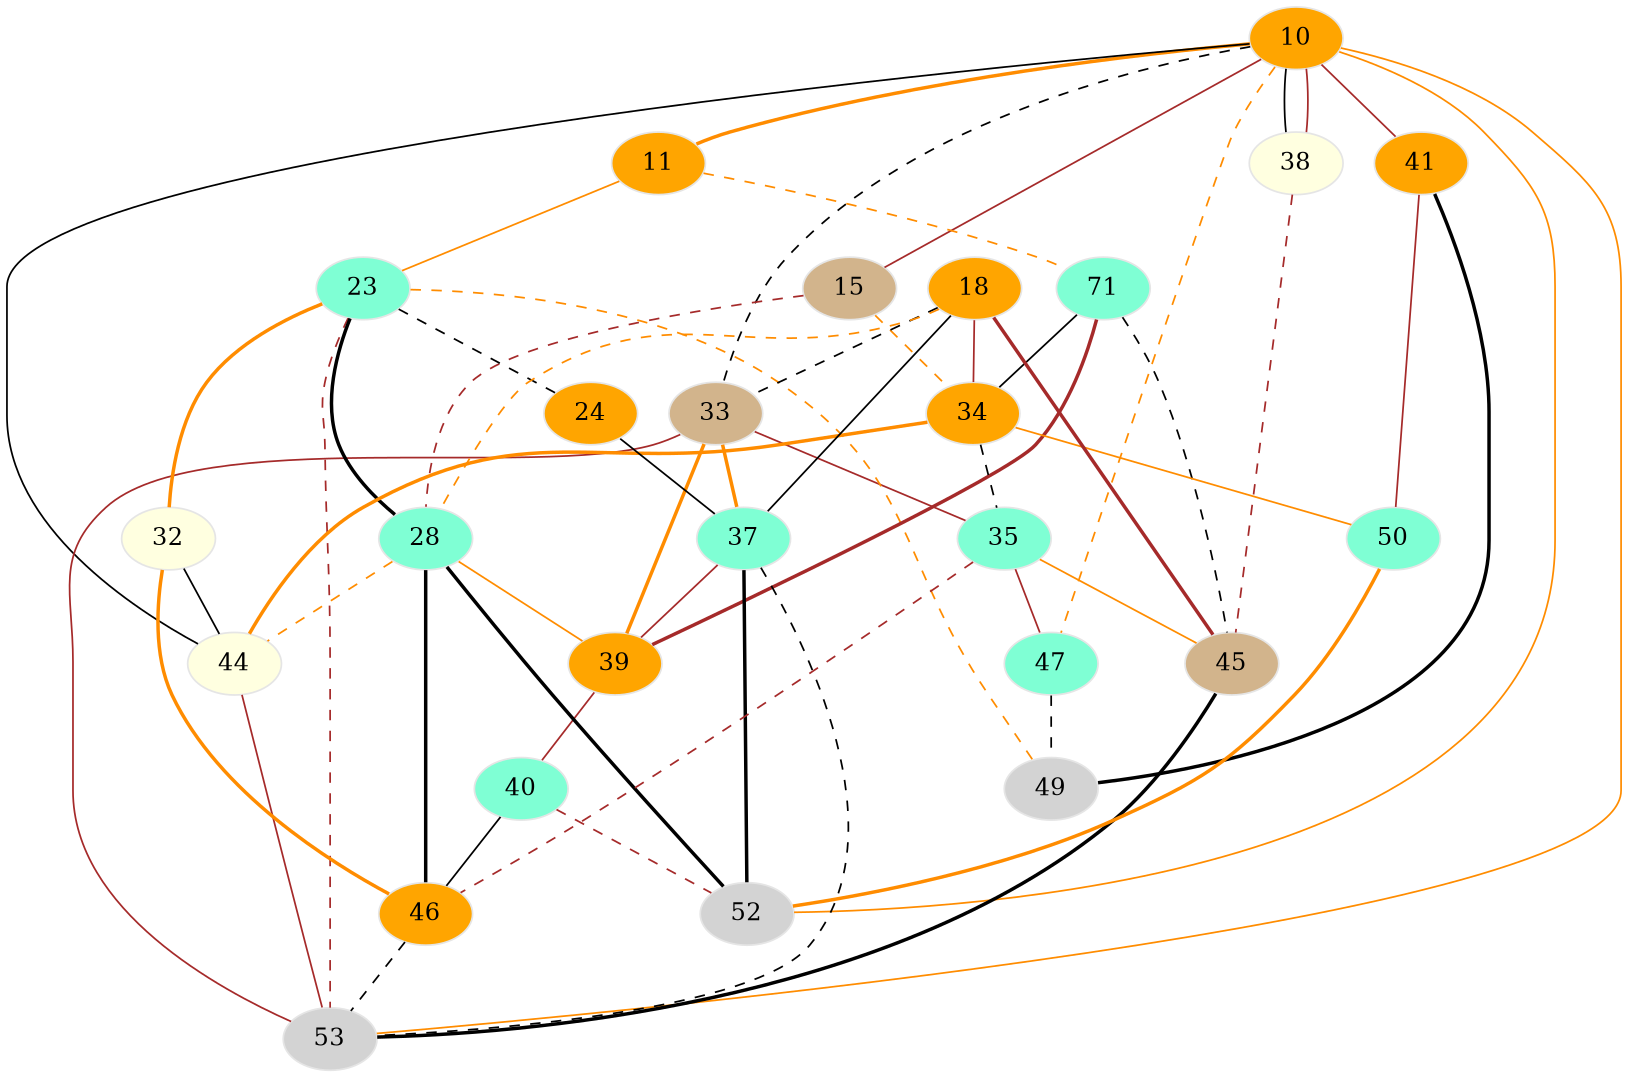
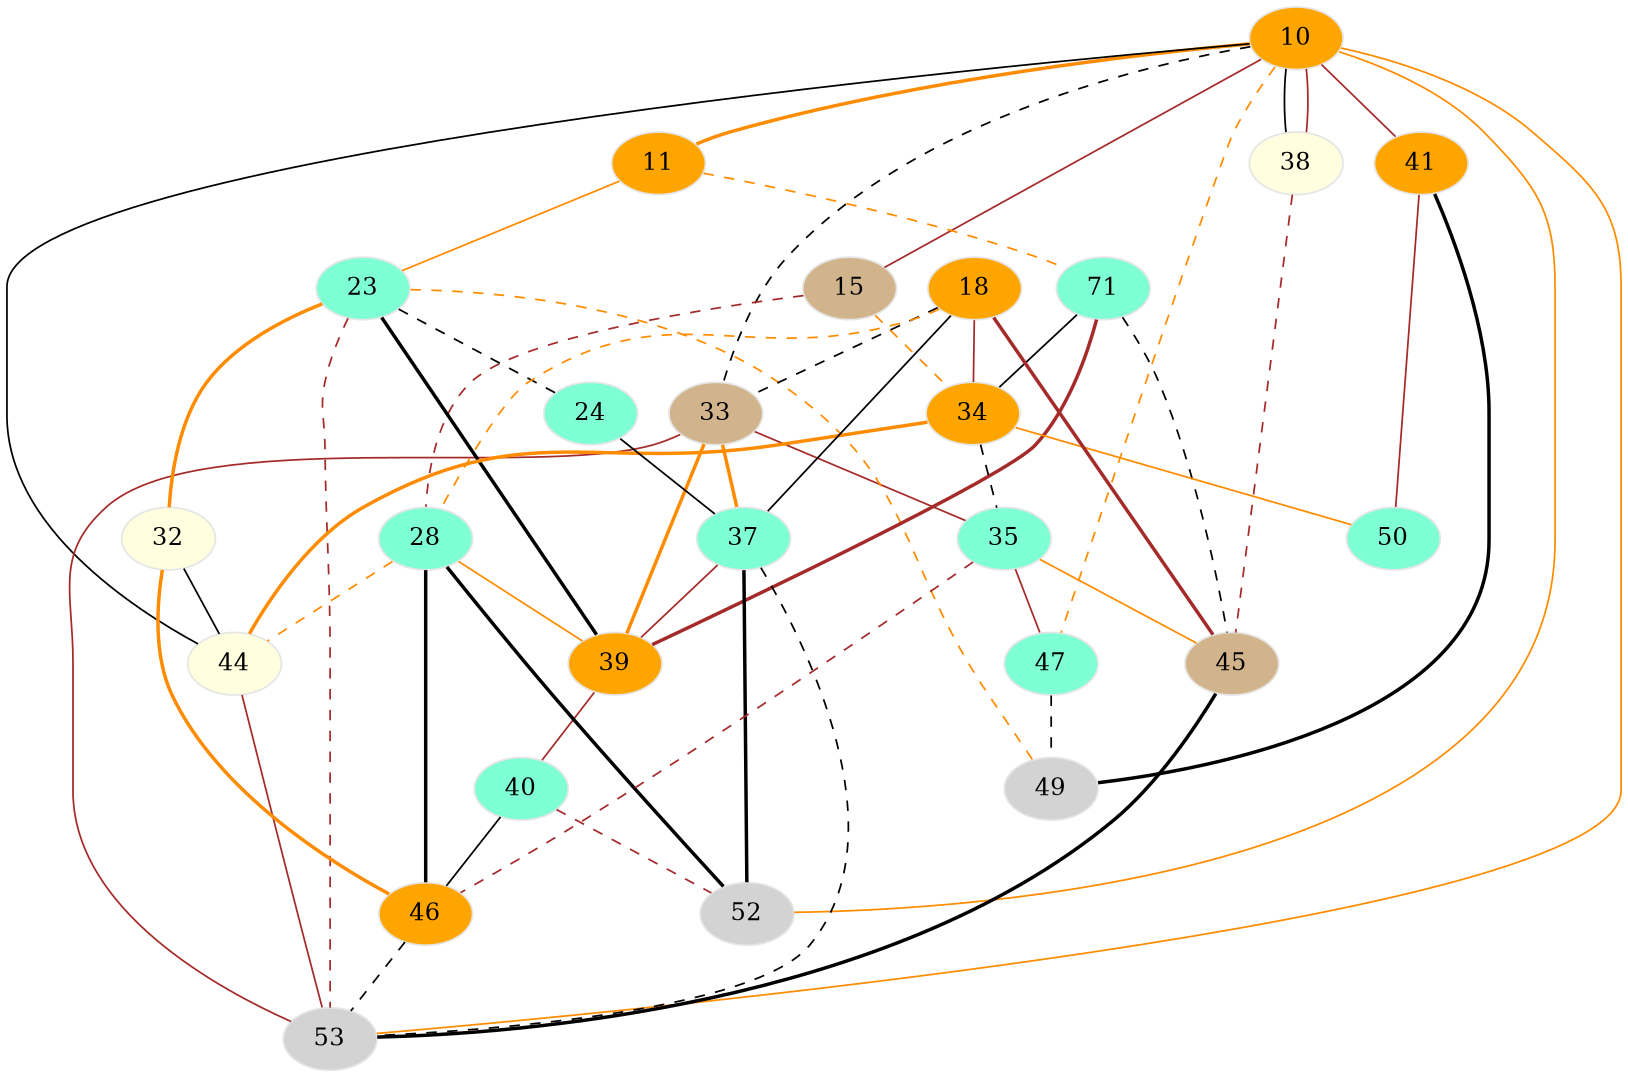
(591, 414) -> (591, 414)
(335, 431) -> (489, 476)
(1148, 804) -> none
